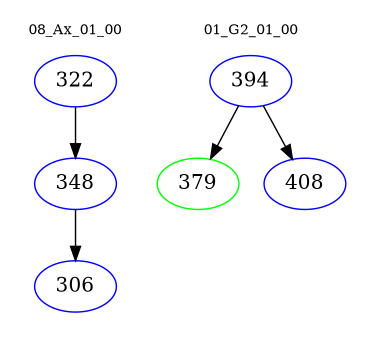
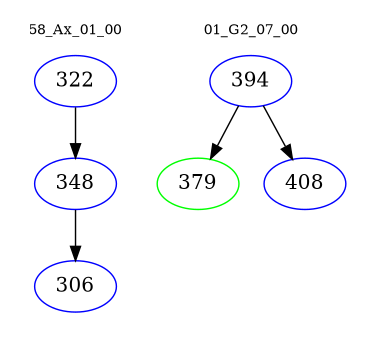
(76, 31) -> (76, 31)
(252, 31) -> (252, 31)
